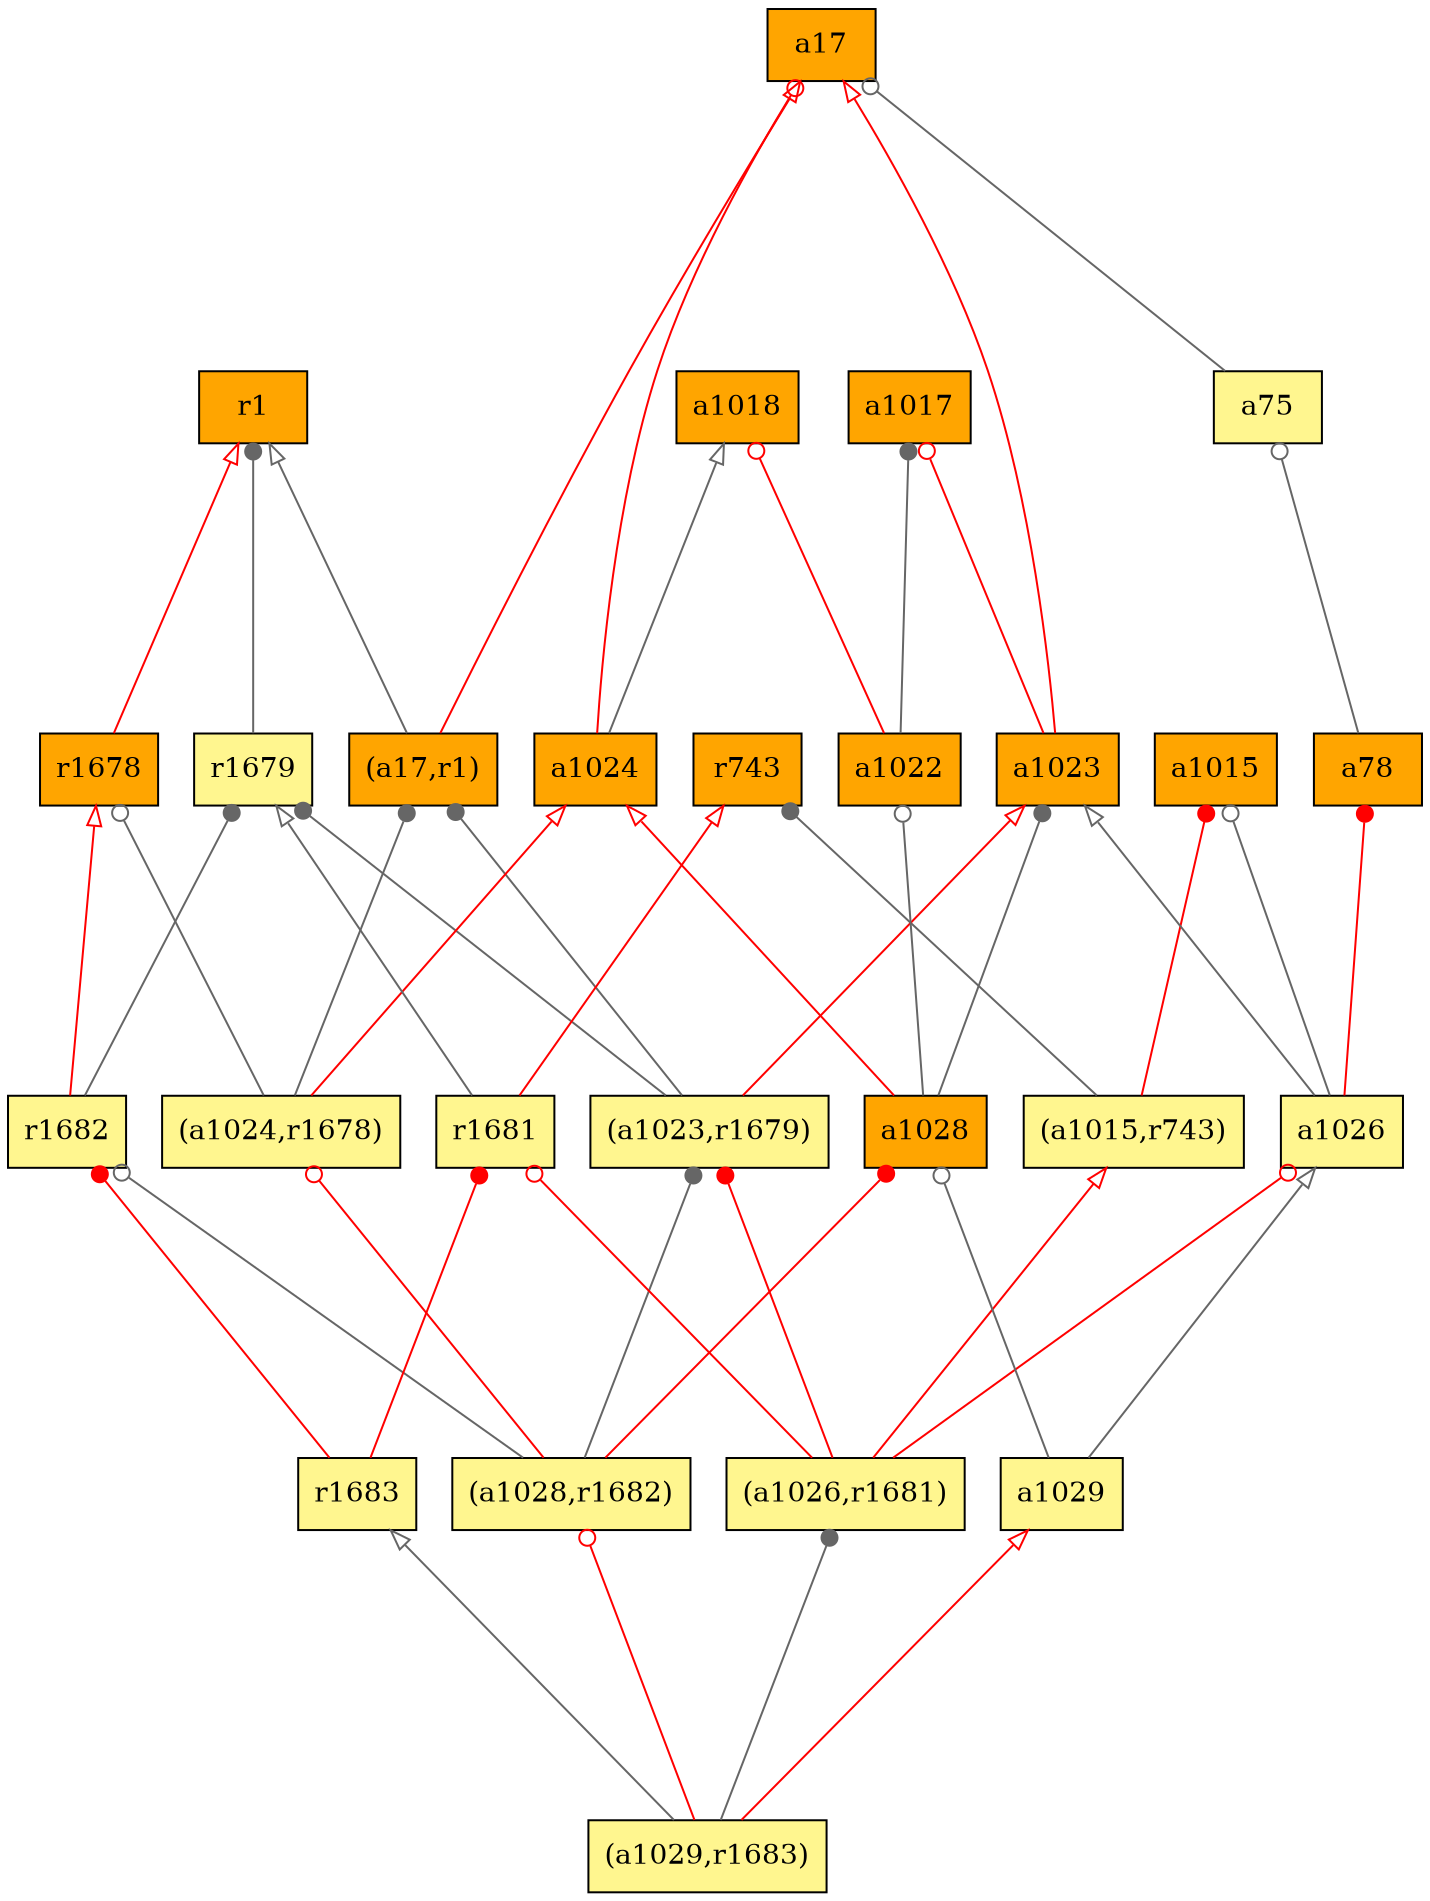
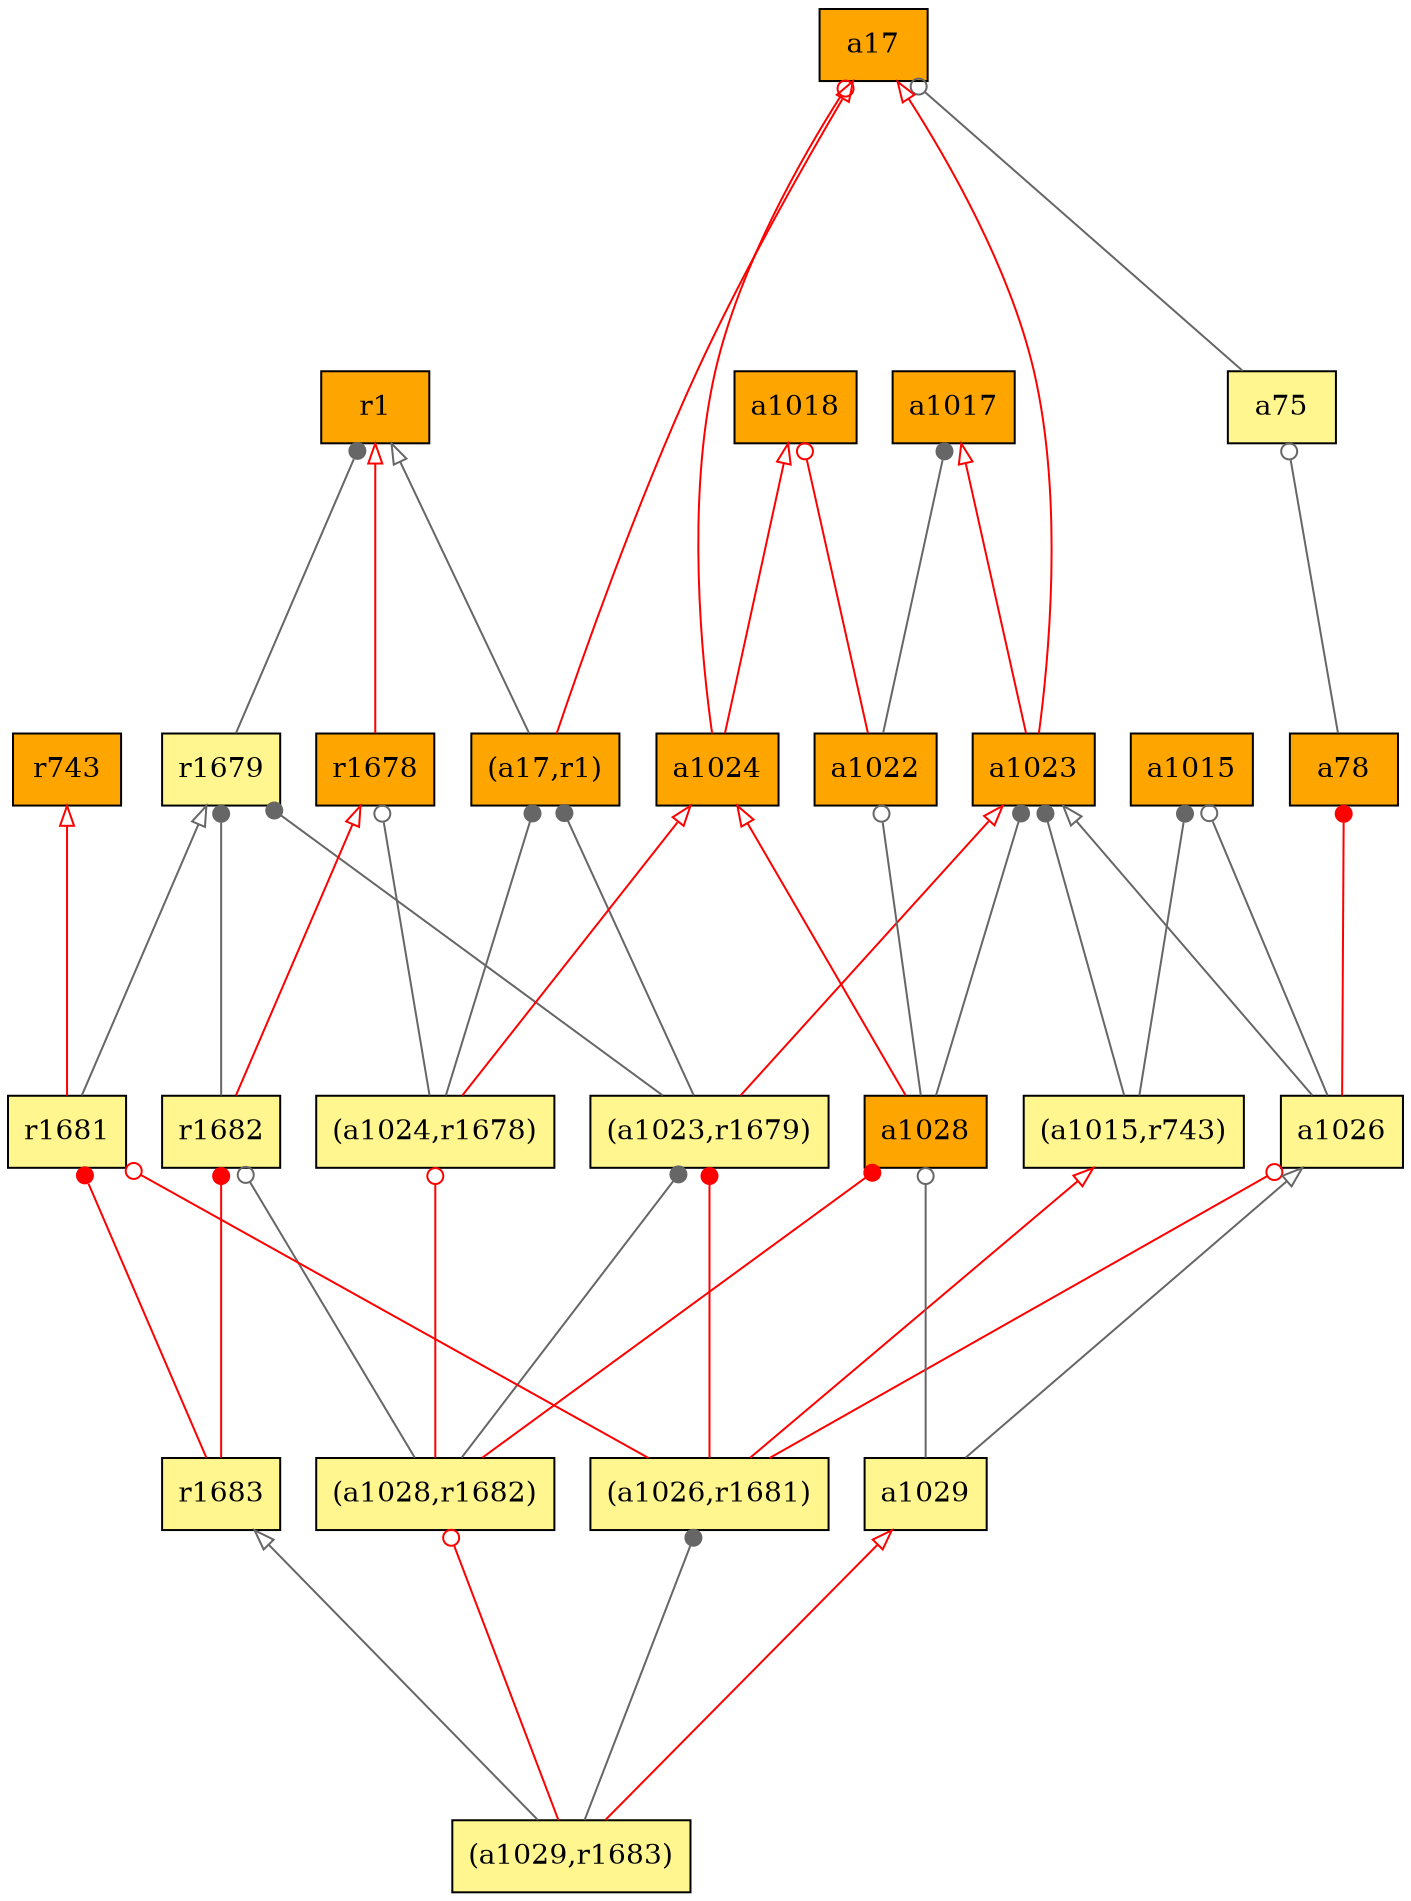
(987, 596) -> (996, 599)
(663, 598) -> (754, 599)
(947, 956) -> (1086, 958)
(1173, 958) -> (1161, 959)
